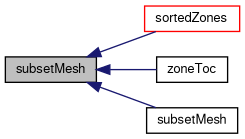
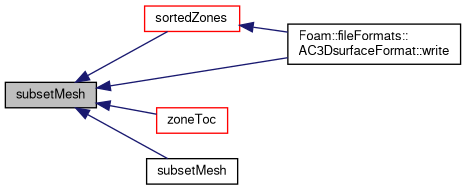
none -> (374, 44)
(192, 70) -> (192, 121)
